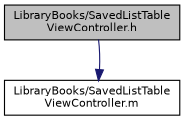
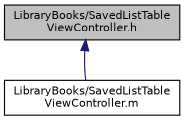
(100, 54) -> (85, 66)
